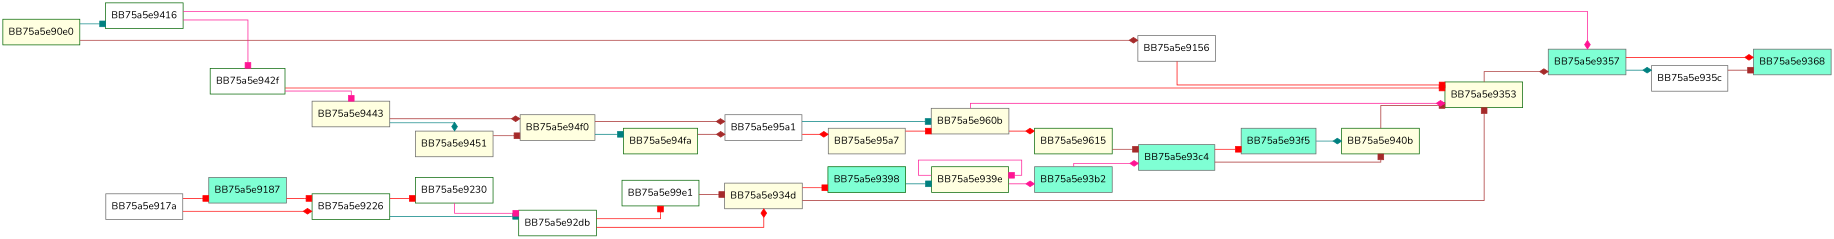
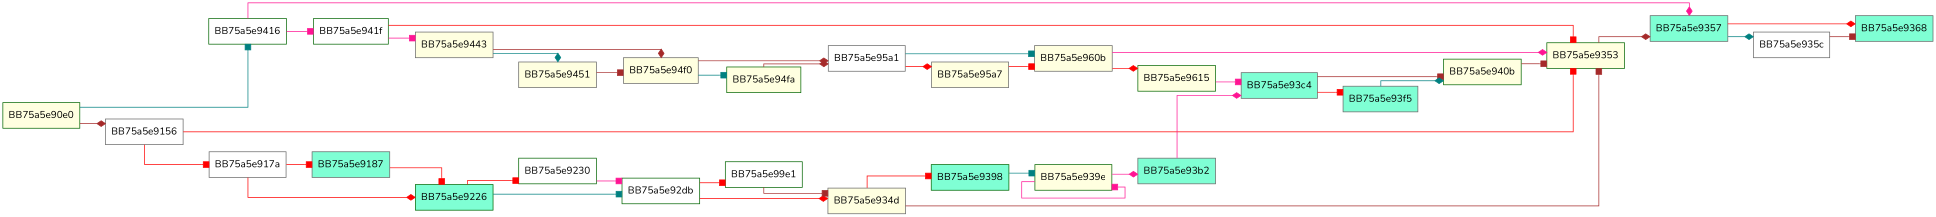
(248, 81) -> (351, 31)
(1122, 149) -> (1225, 82)
none -> (163, 165)
(351, 207) -> (454, 197)
